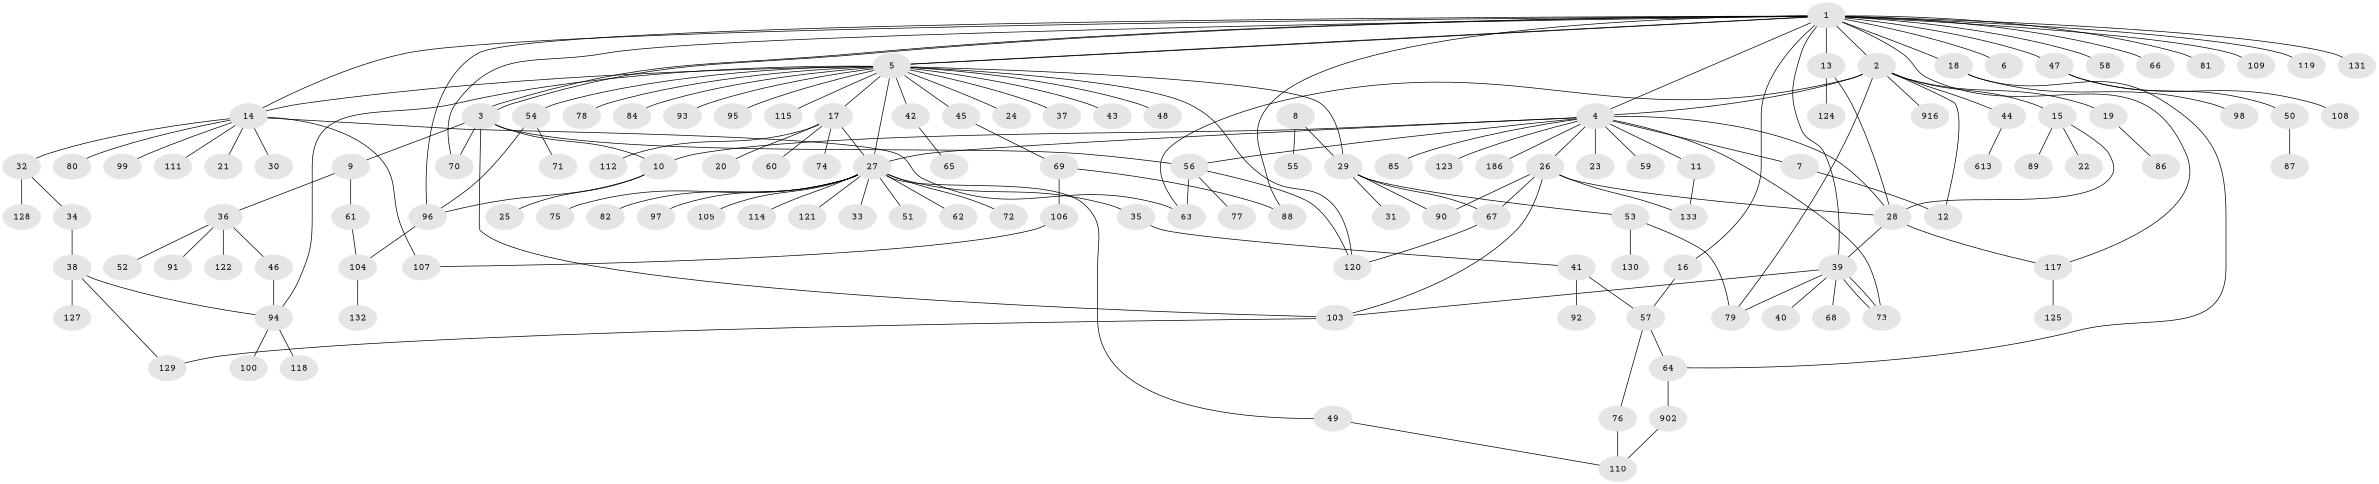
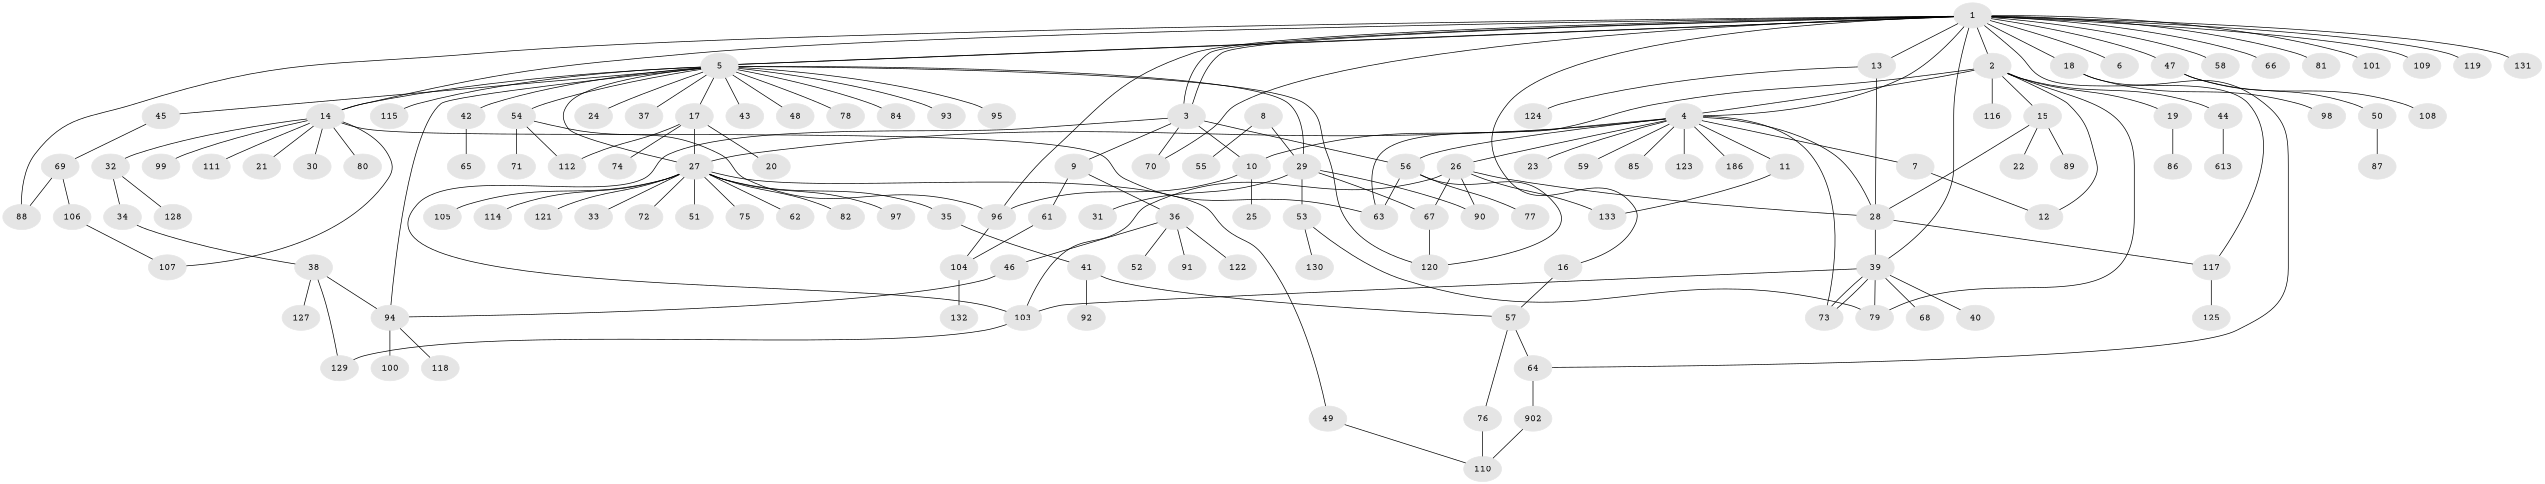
none -> (2372, 66)
(1930, 116) -> (1992, 116)
none -> (542, 141)
(771, 167) -> none
